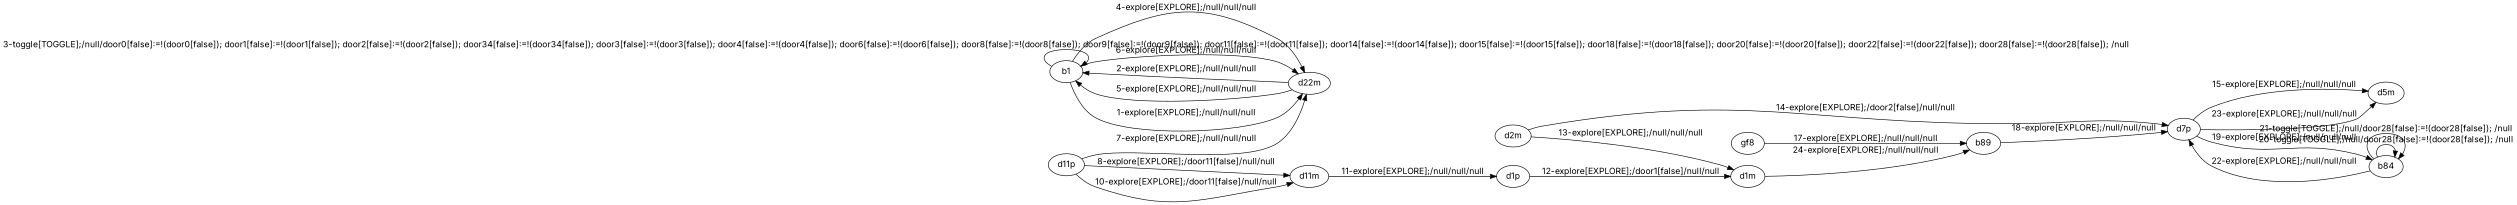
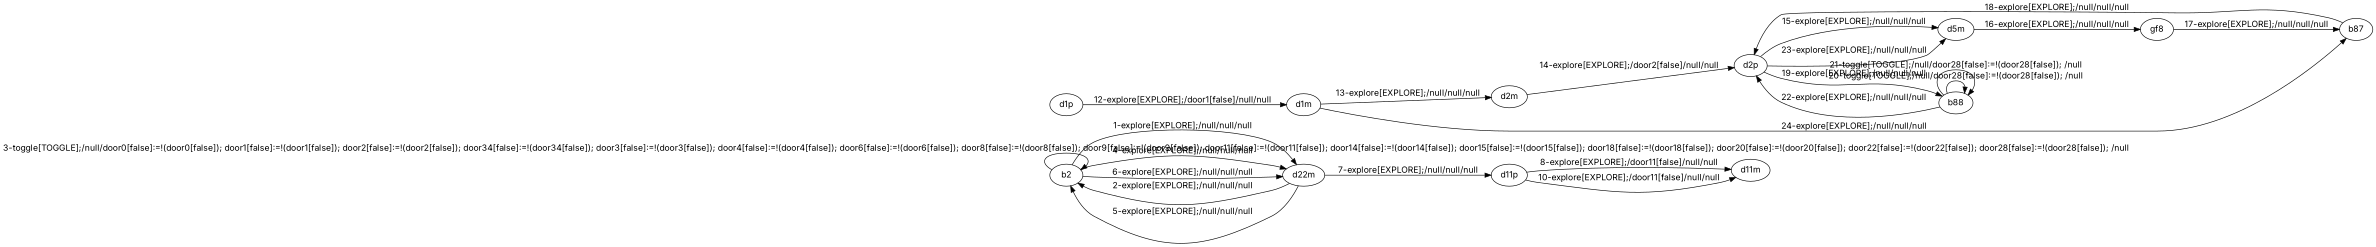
none -> (2054, 29)
(1066, 72) -> (1066, 175)
(2184, 129) -> (1751, 66)
(1984, 143) -> (2356, 29)
(1630, 147) -> (1403, 101)
(1206, 155) -> (1405, 175)
(2386, 167) -> (1956, 103)
(1410, 176) -> none
